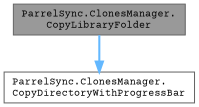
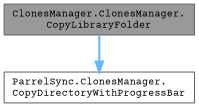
(99, 20) -> (99, 20)
